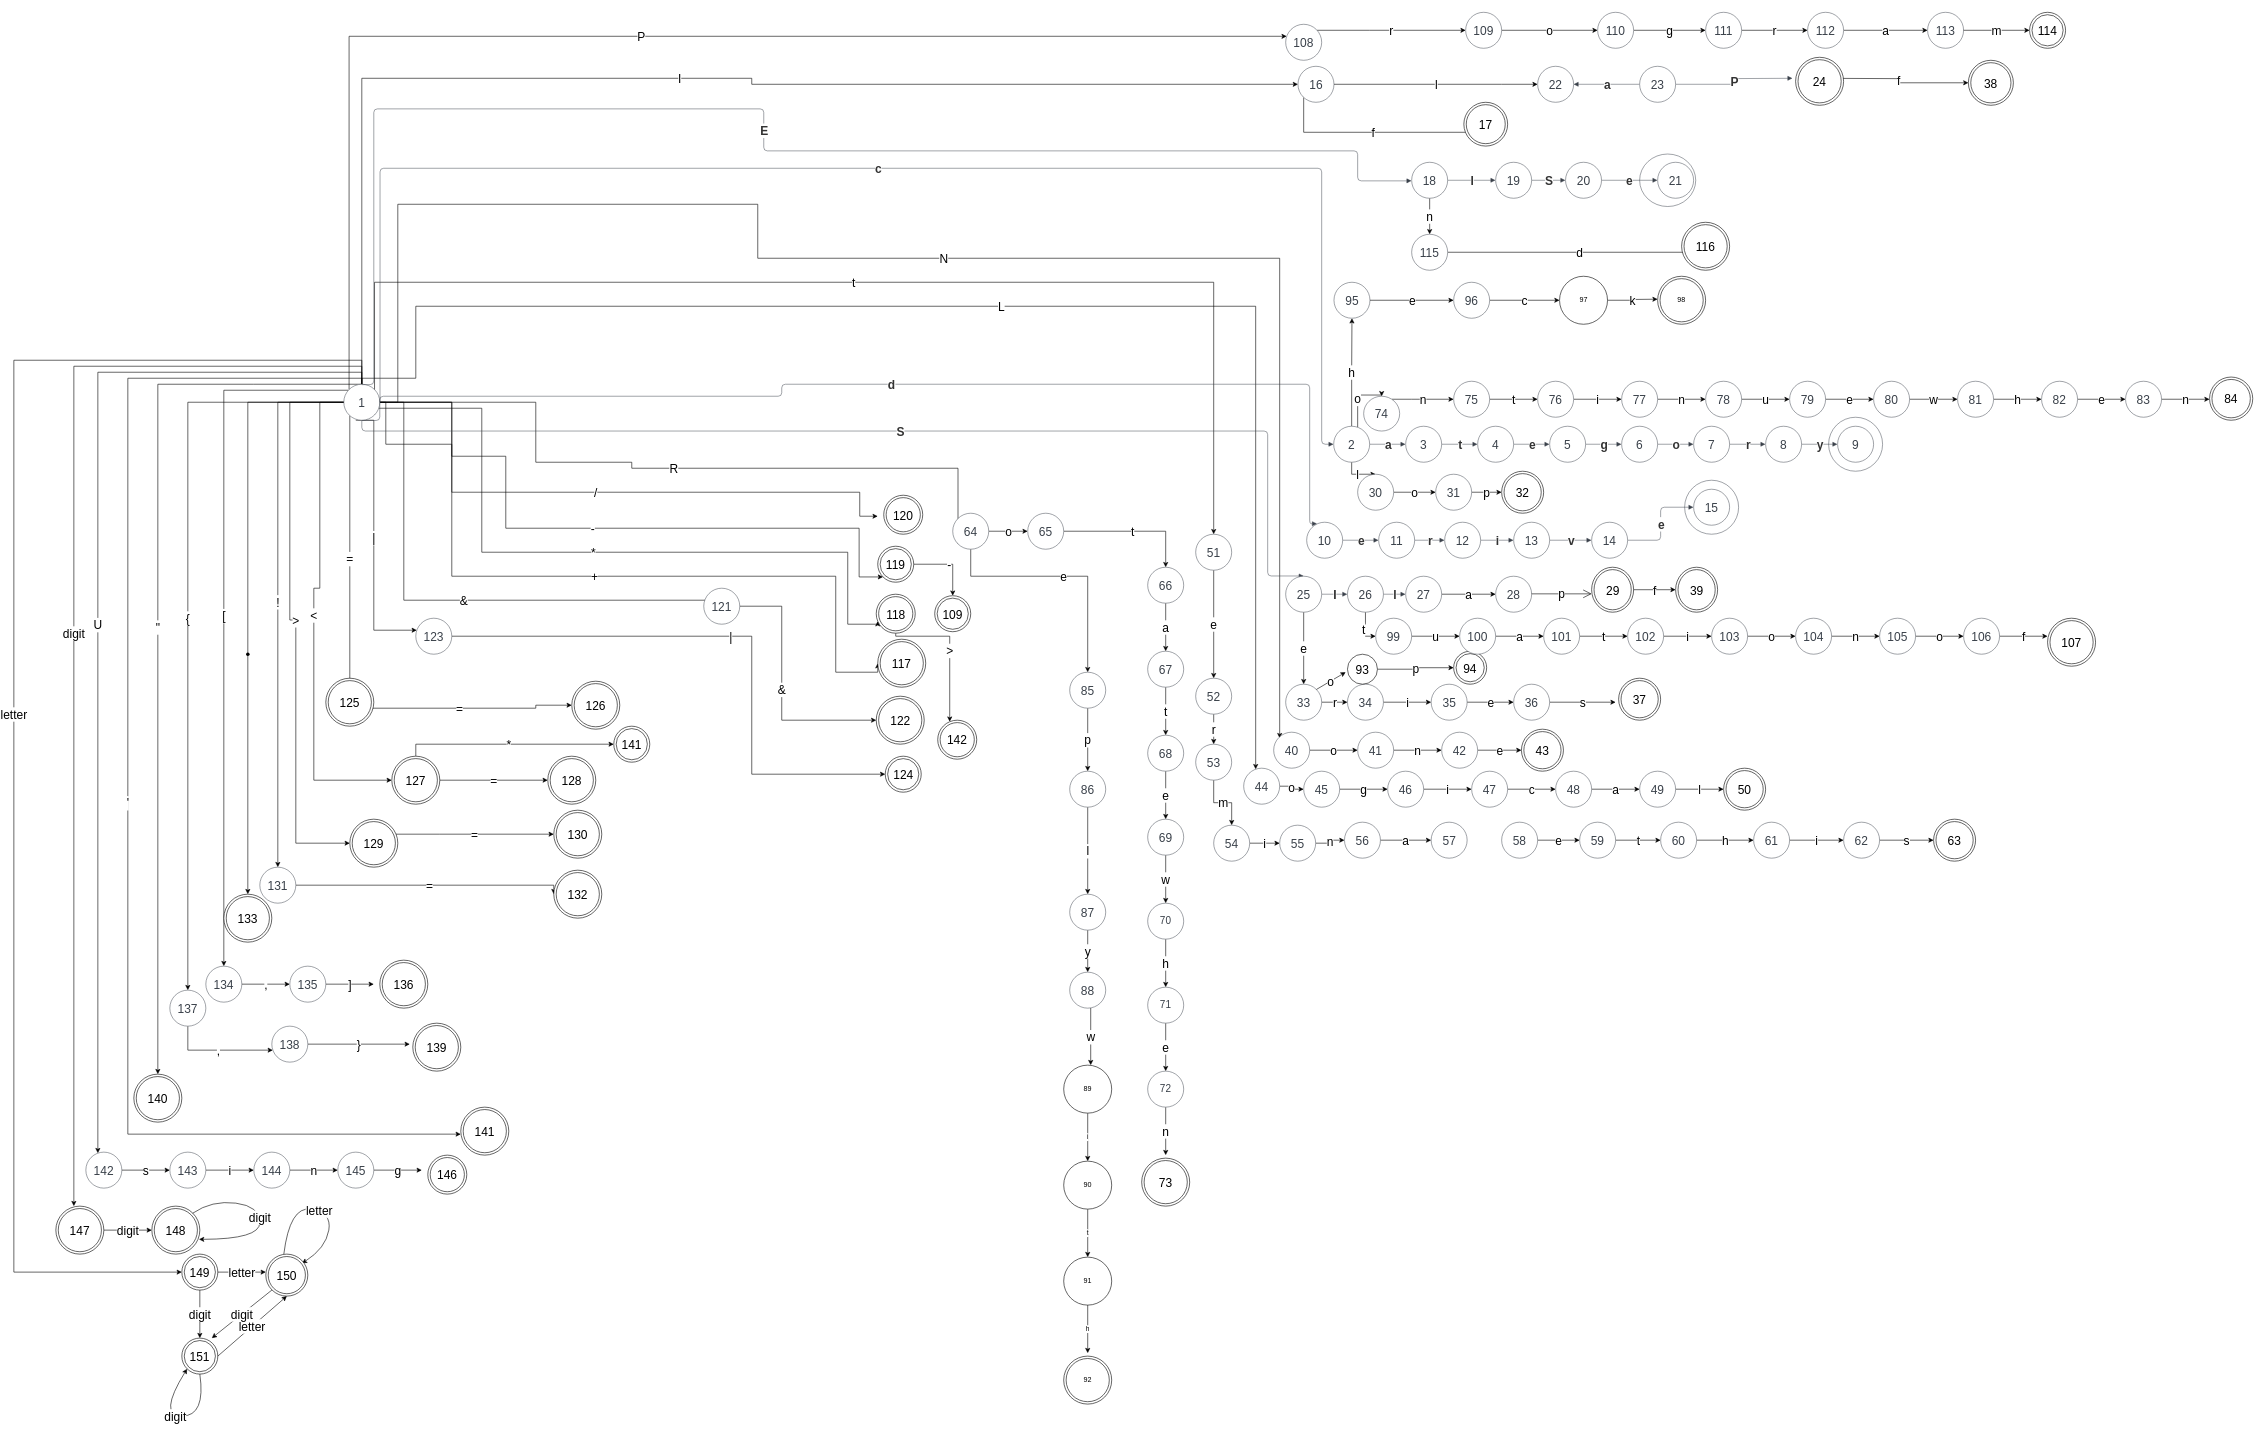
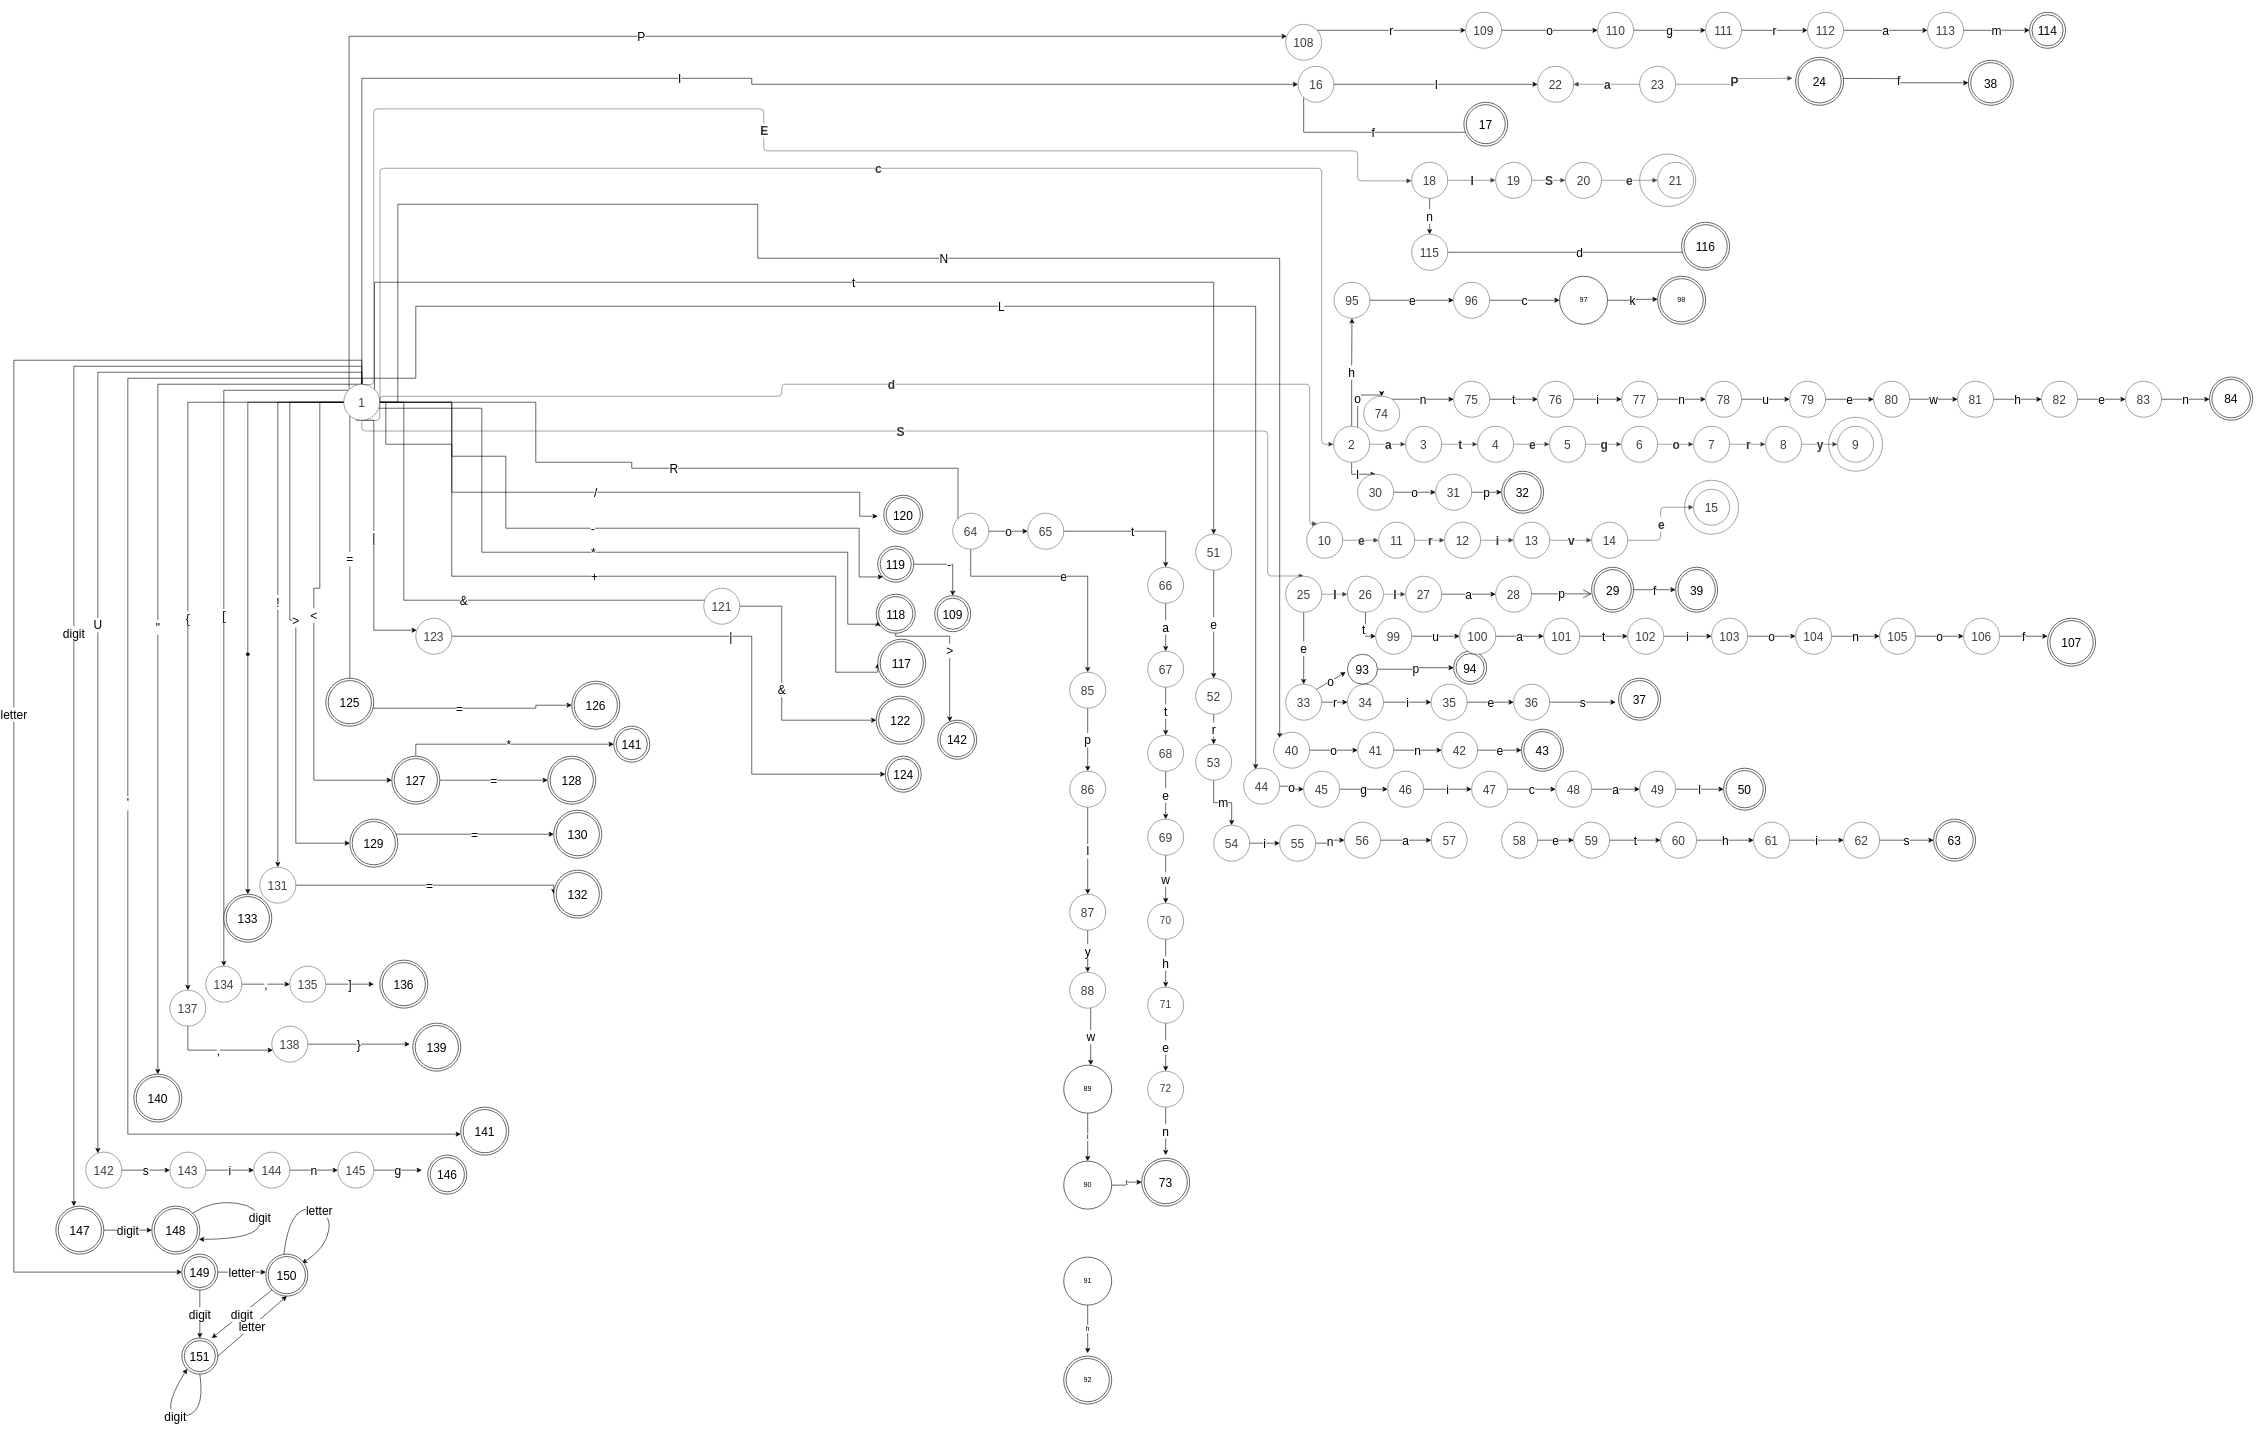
(1598, 840) -> (1592, 840)
(1088, 1232) -> (1128, 1182)
